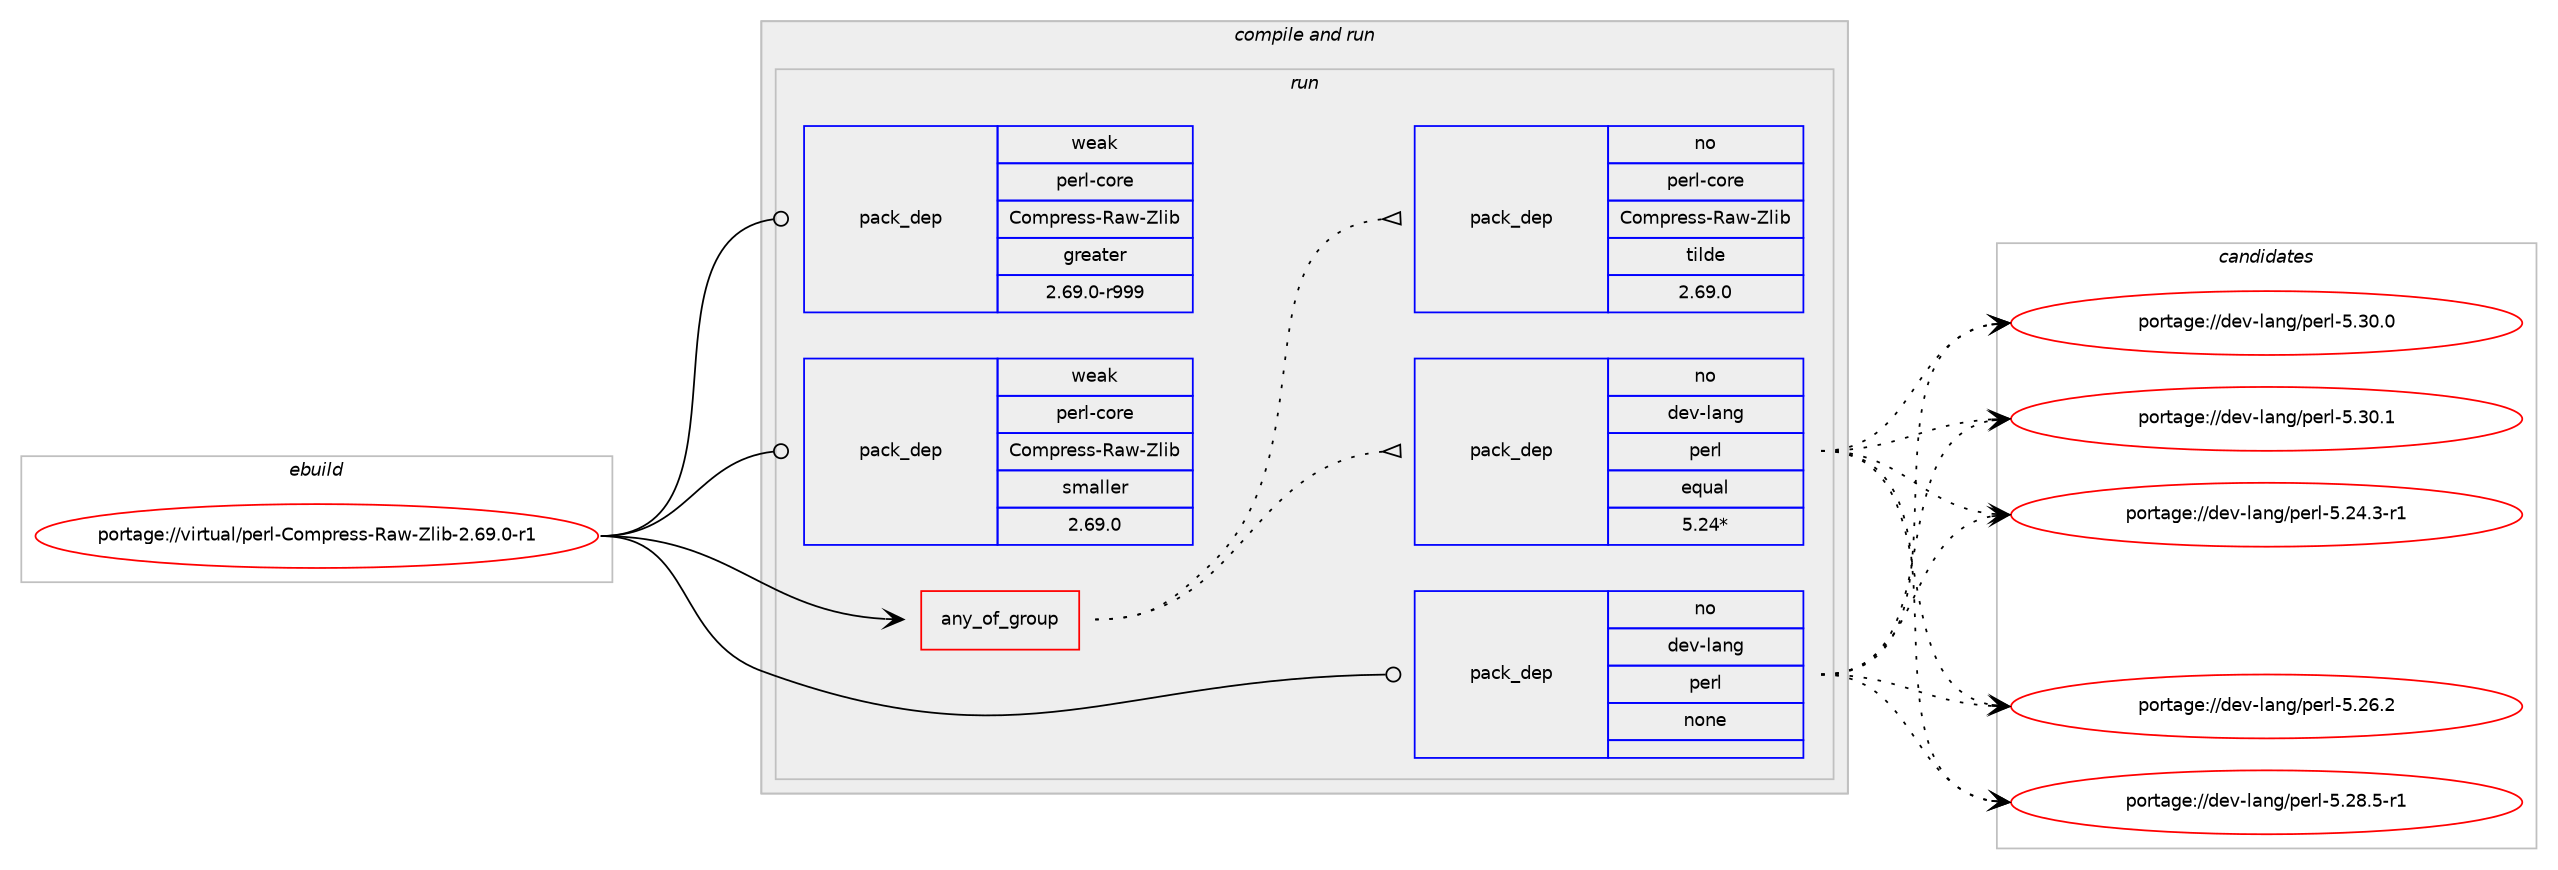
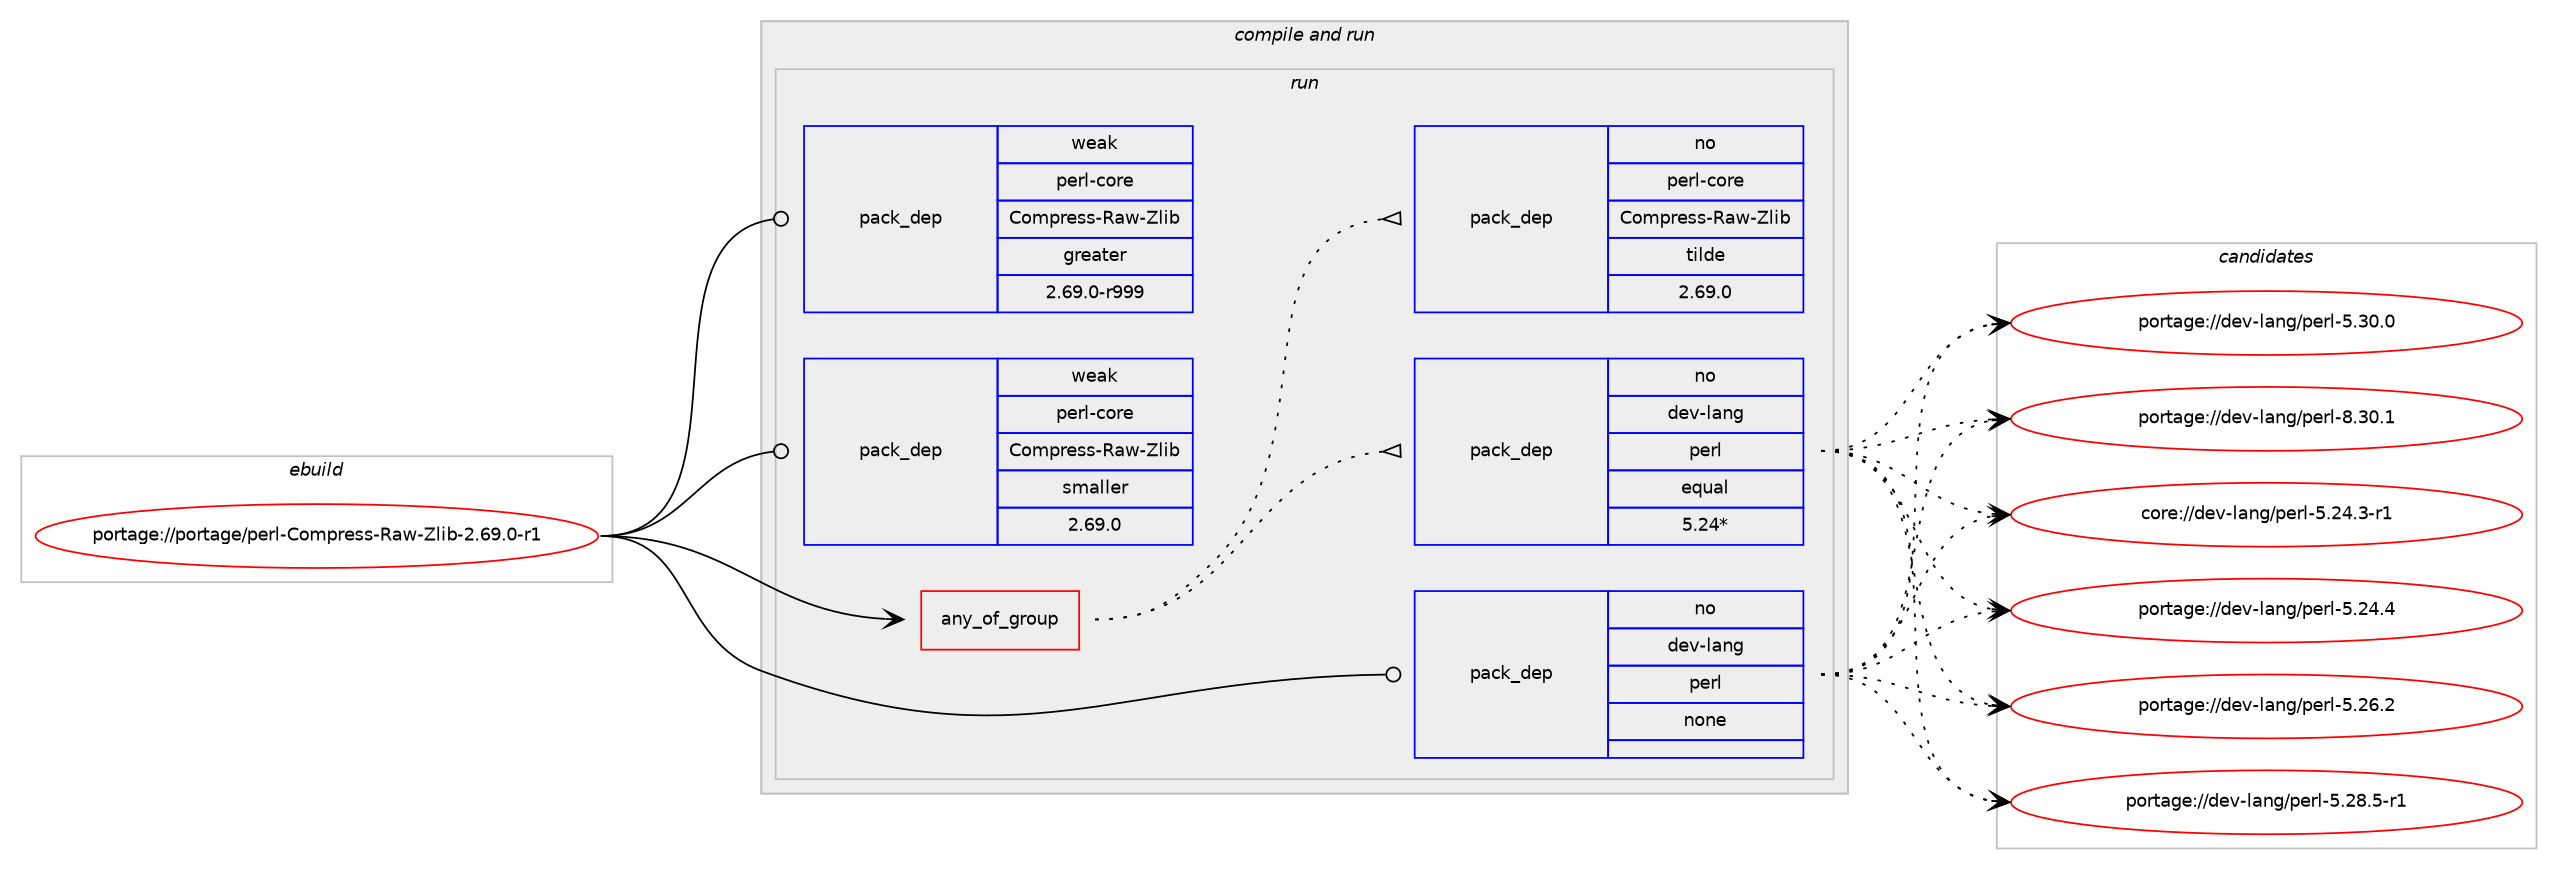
(2267, 419) -> (2267, 419)
(2267, 515) -> (2267, 515)
(317, 536) -> (317, 536)
none -> (2267, 611)
